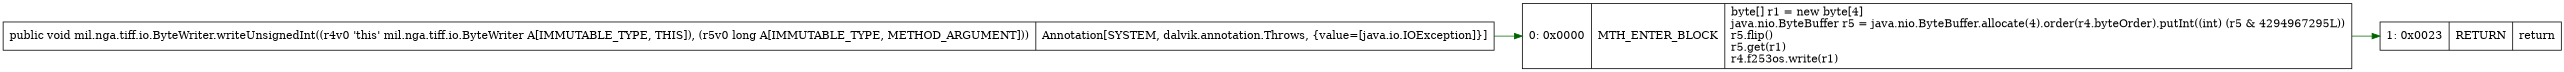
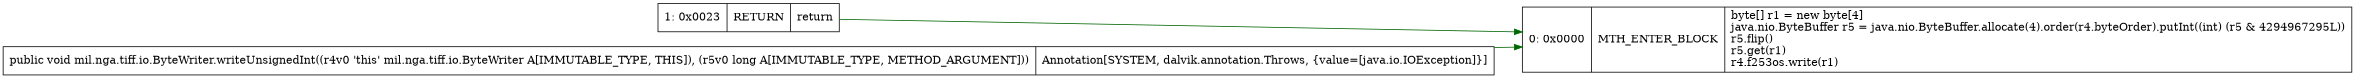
(2362, 36) -> (1177, 26)
